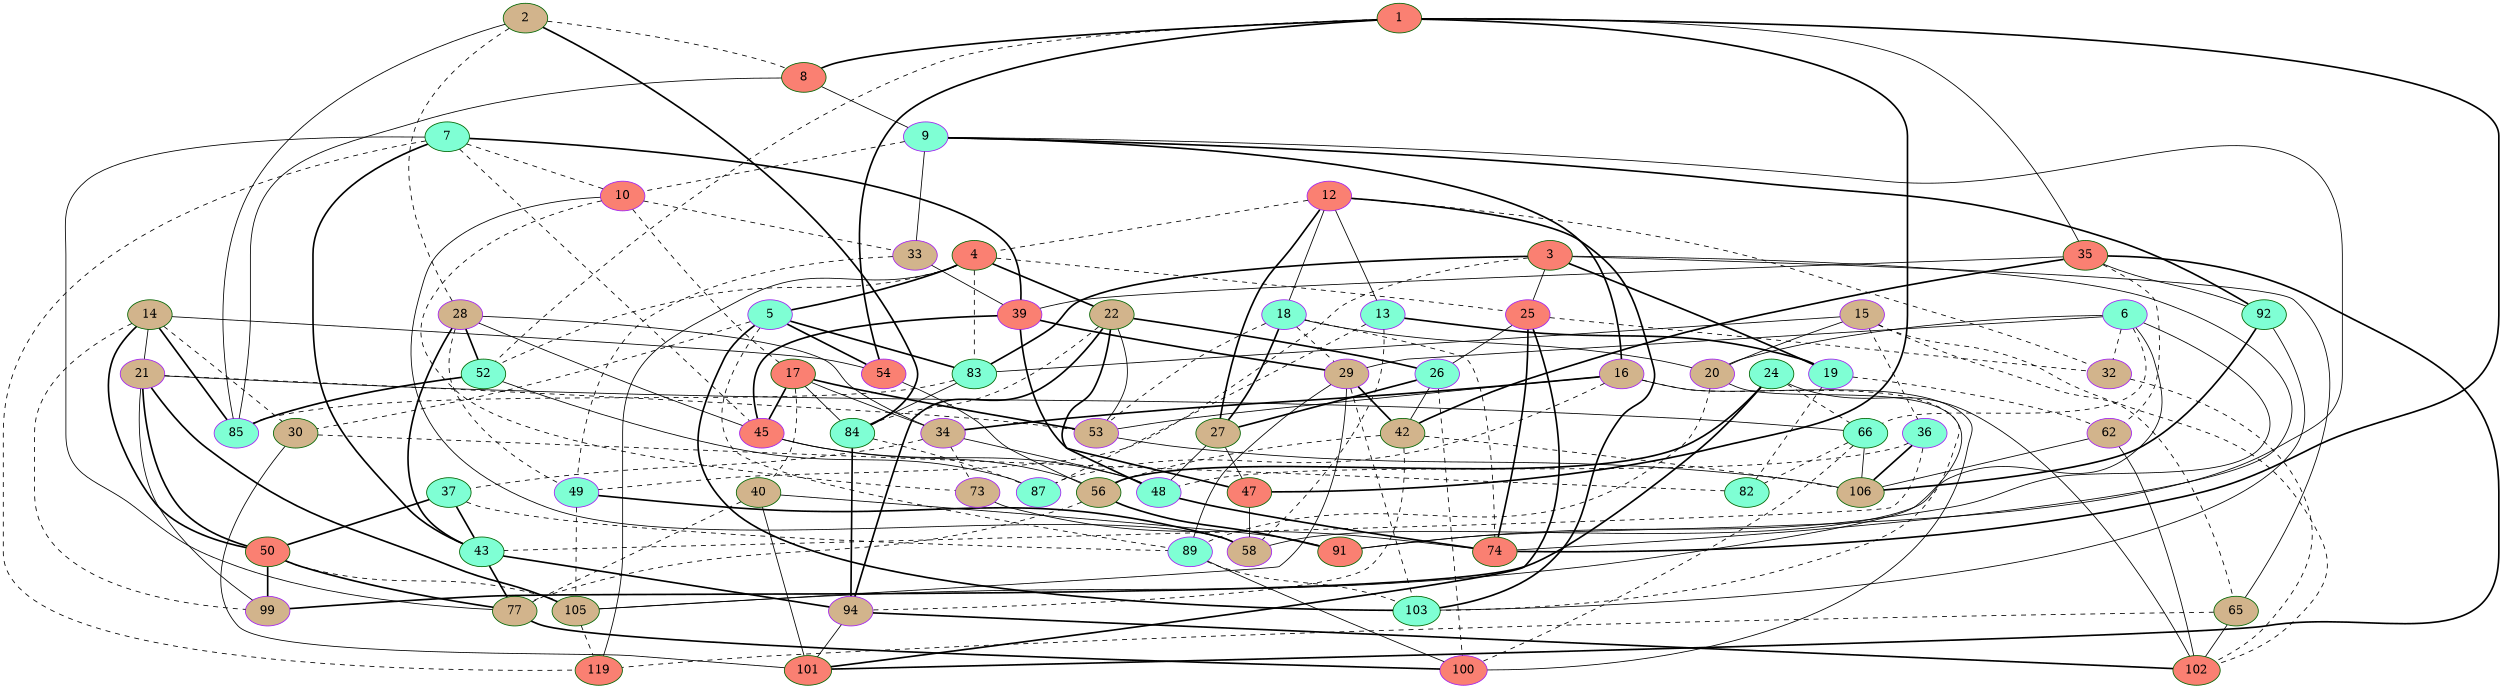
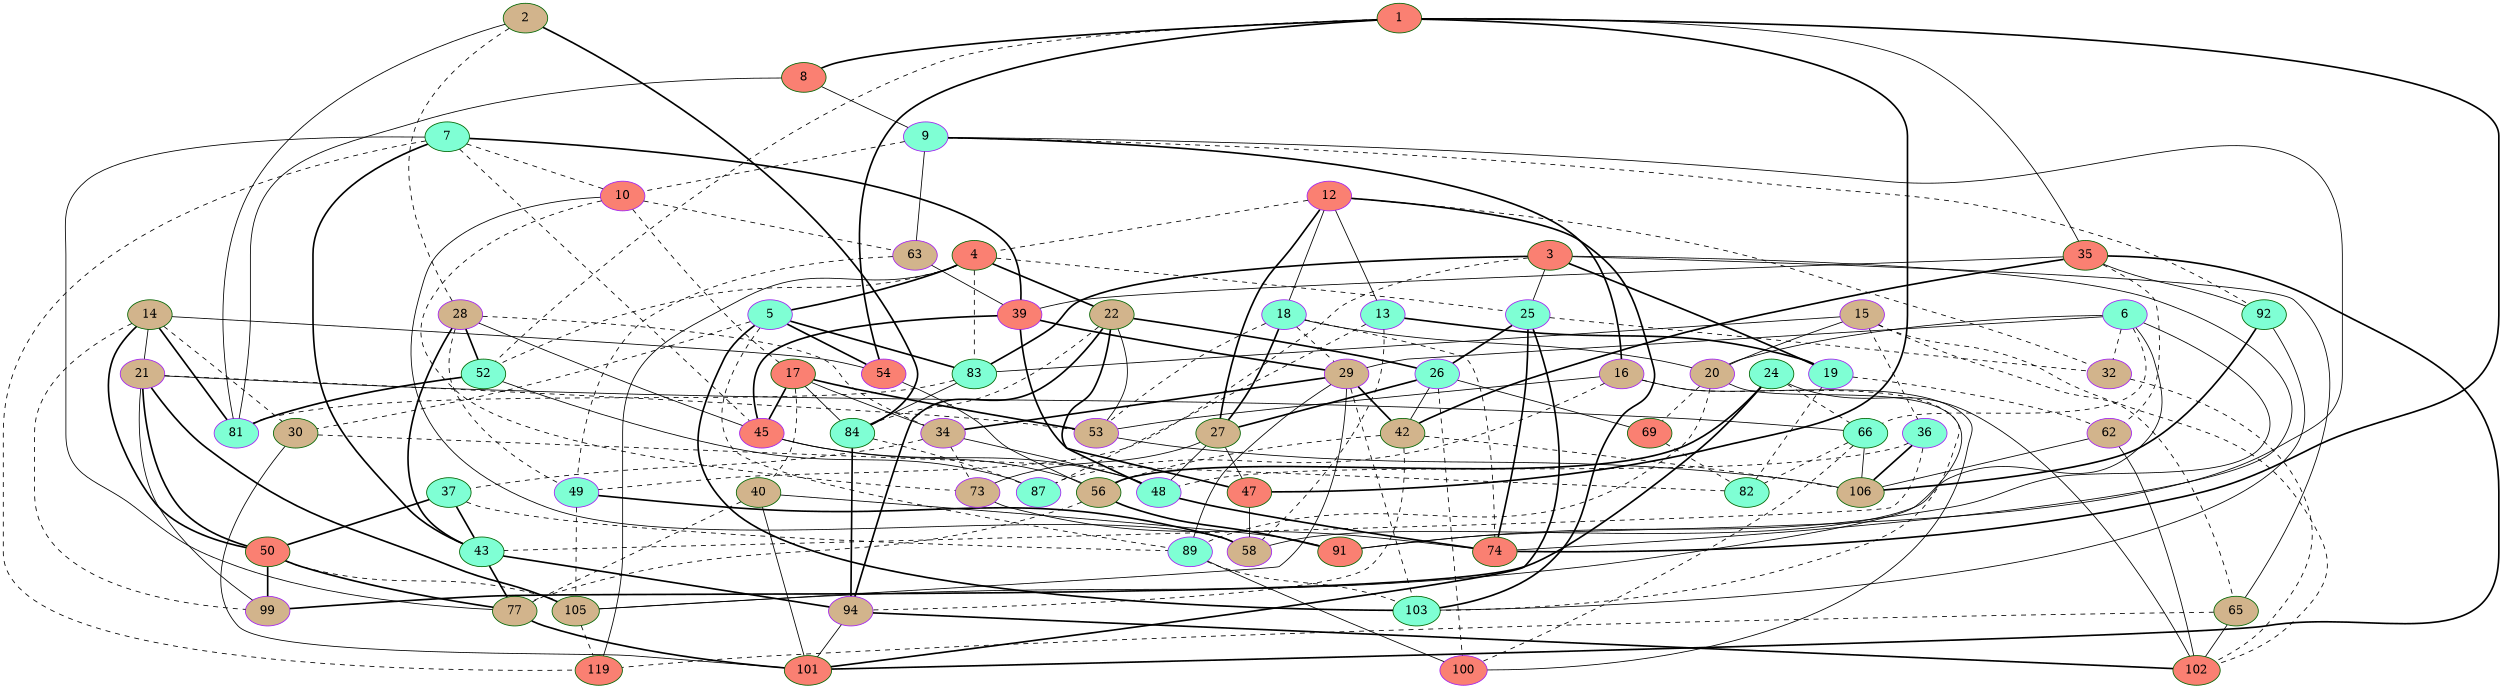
(668, 39) -> none
(1608, 169) -> (1608, 169)
(915, 255) -> (915, 255)
(1528, 315) -> (1528, 315)
(727, 337) -> (727, 337)
(1476, 348) -> (1476, 348)
(1187, 408) -> (1109, 409)
(236, 433) -> (236, 433)
none -> (1650, 433)
none -> (1134, 459)
(985, 655) -> (657, 652)
